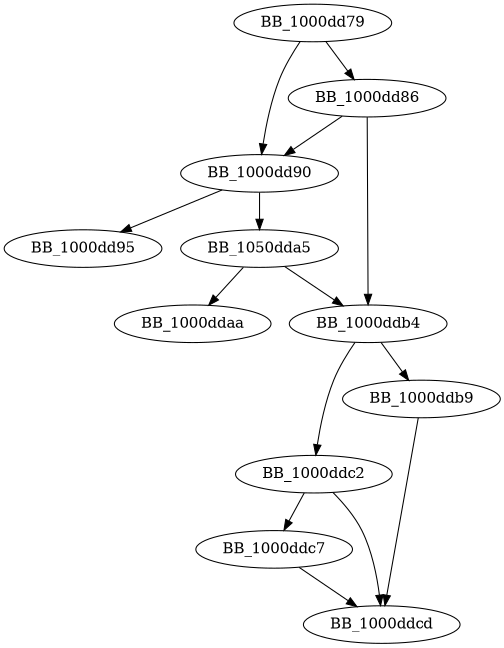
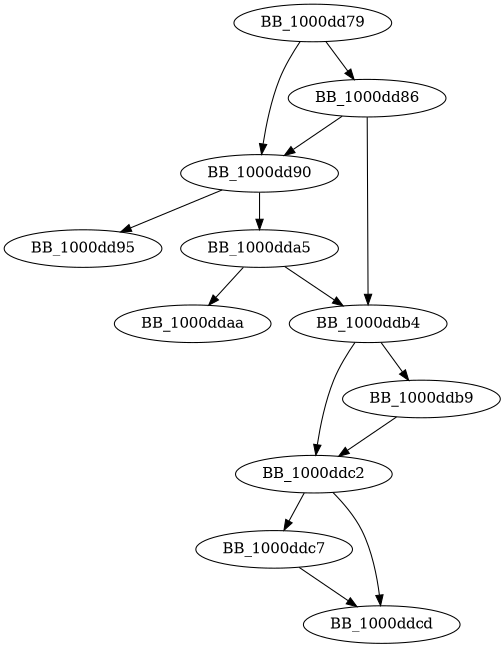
(260, 249) -> (260, 249)
(403, 507) -> (372, 434)
